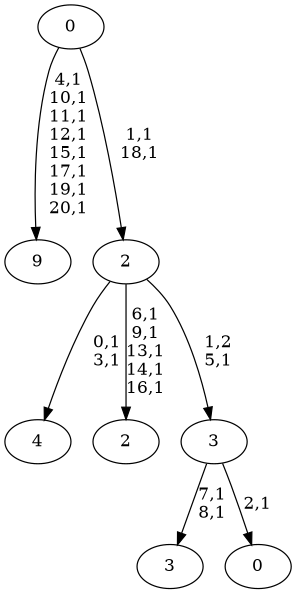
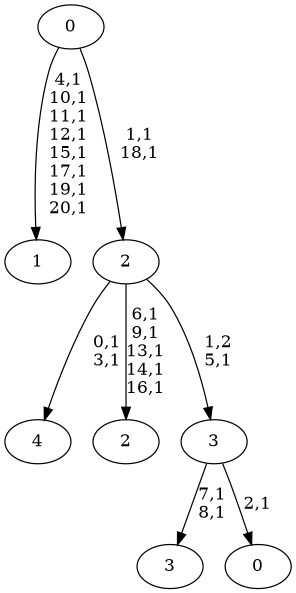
(38, 262) -> (38, 262)
